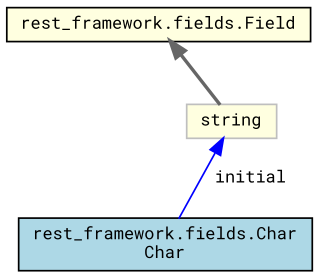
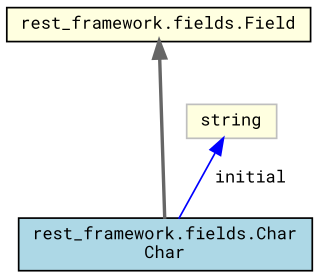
(201, 80) -> (162, 139)
